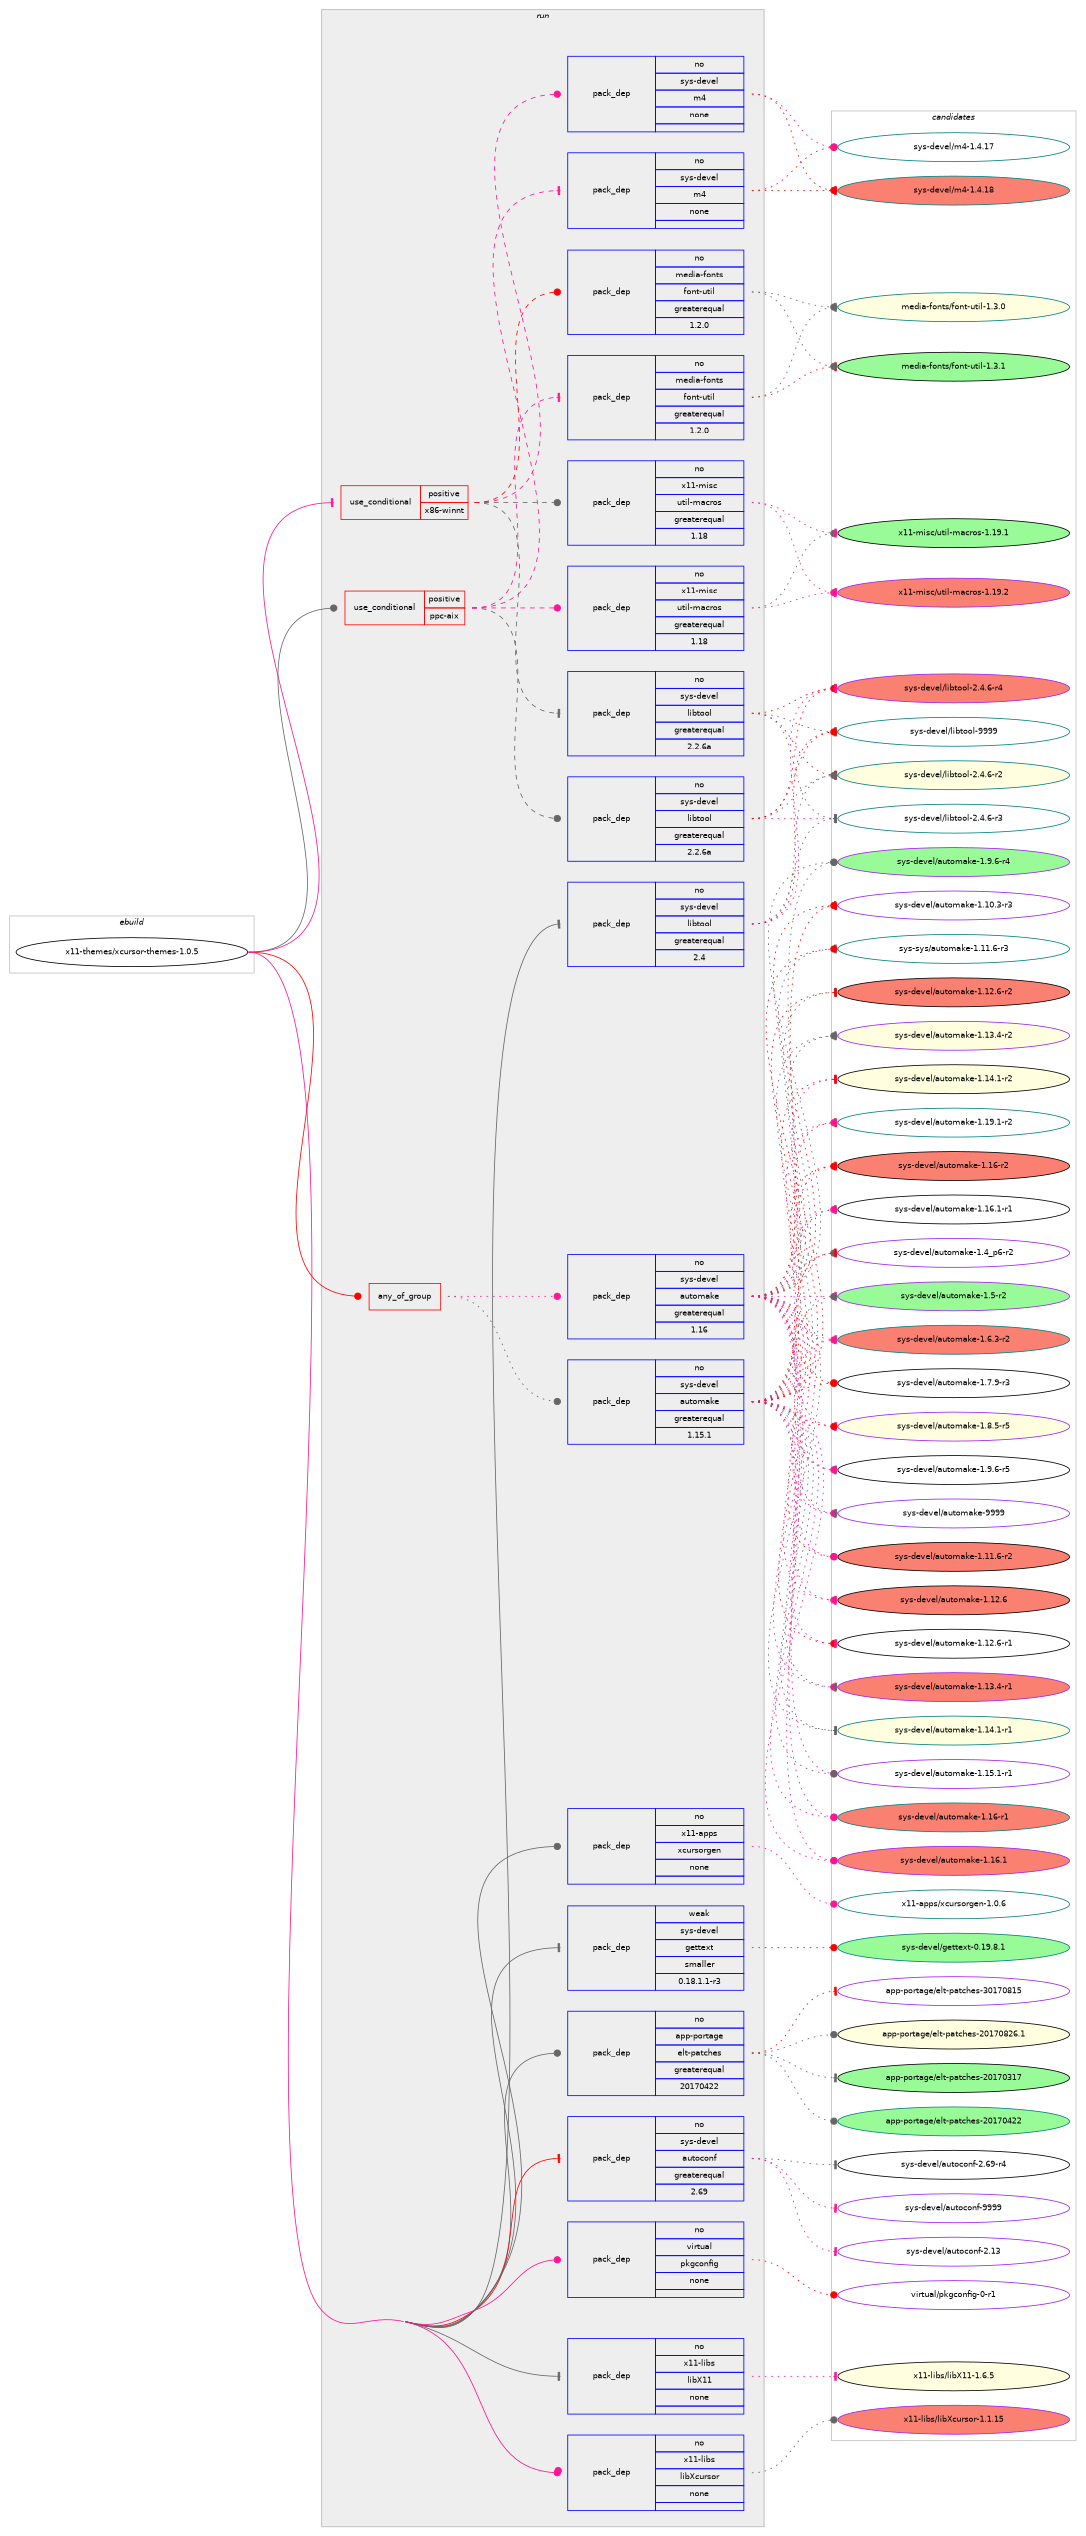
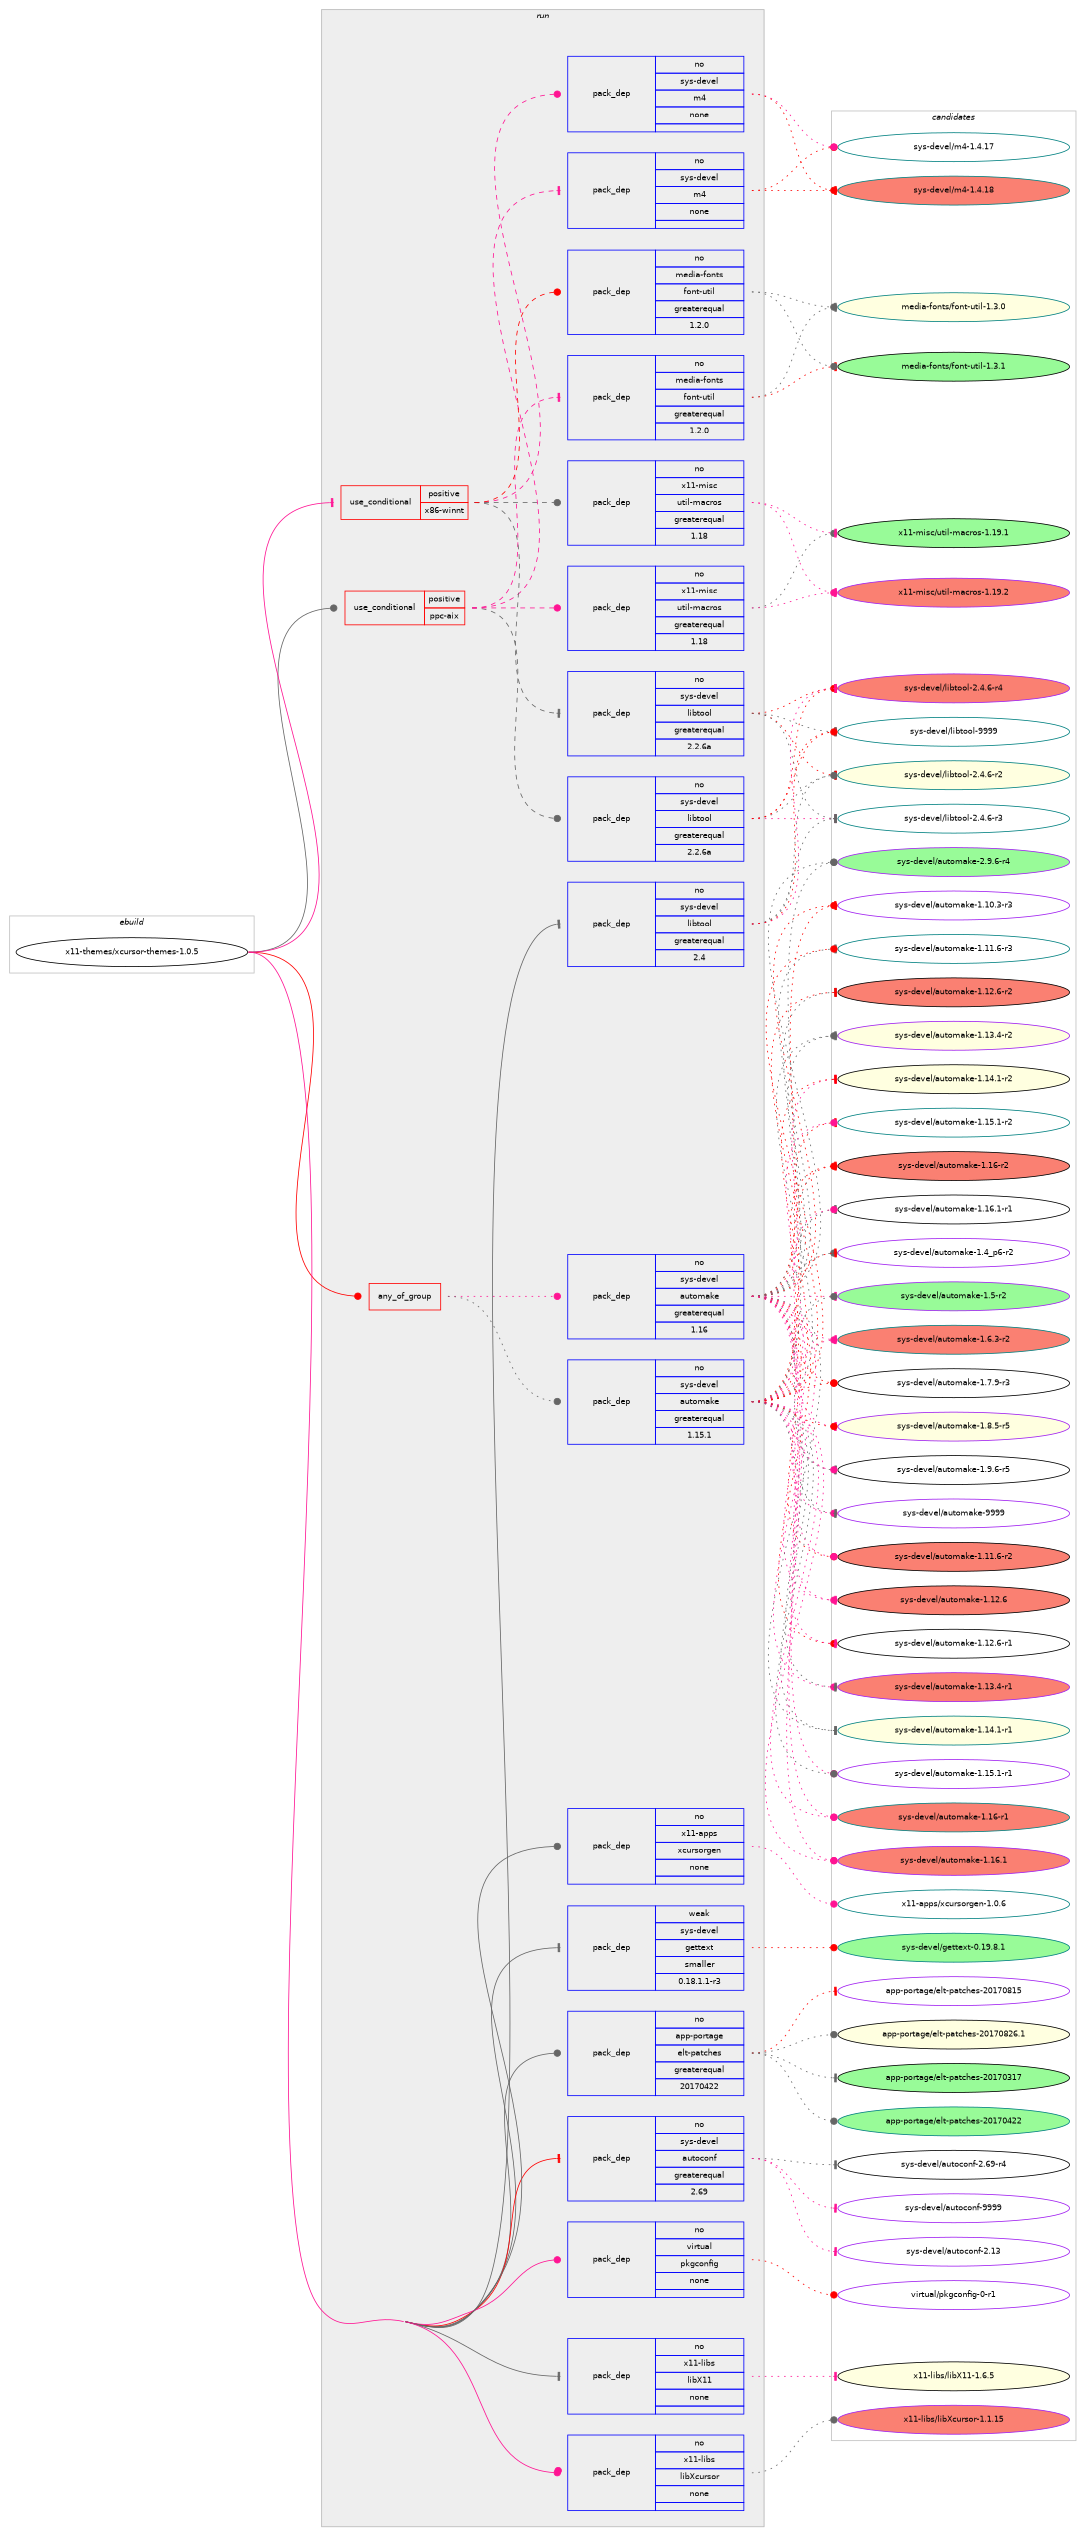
(954, 862) -> (954, 862)
(954, 949) -> (954, 949)
(954, 1123) -> (954, 1123)
(954, 1991) -> (954, 1991)
